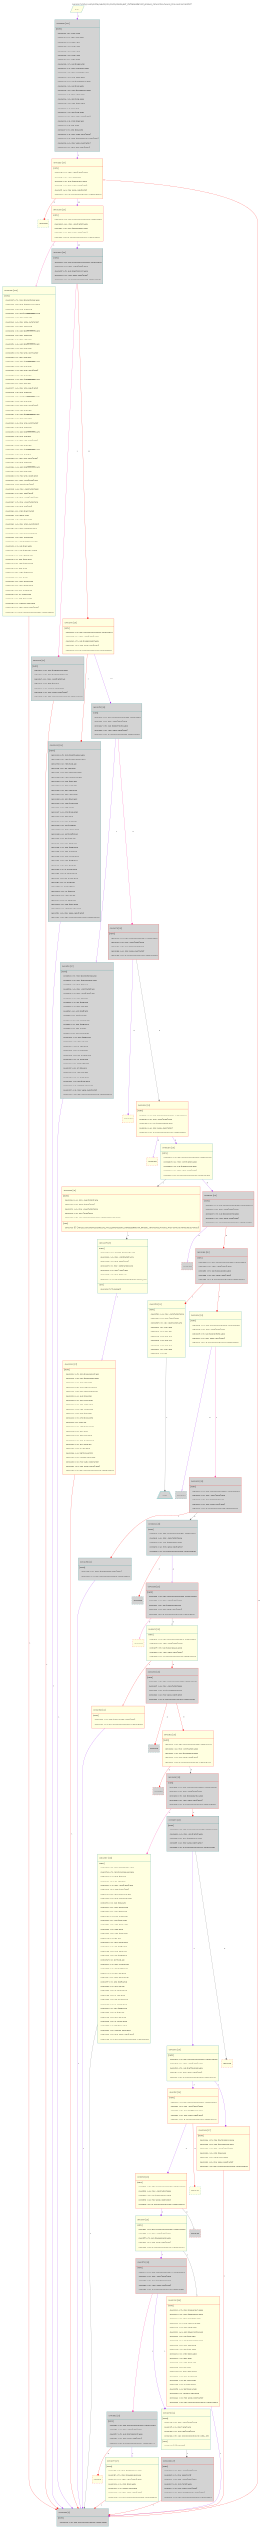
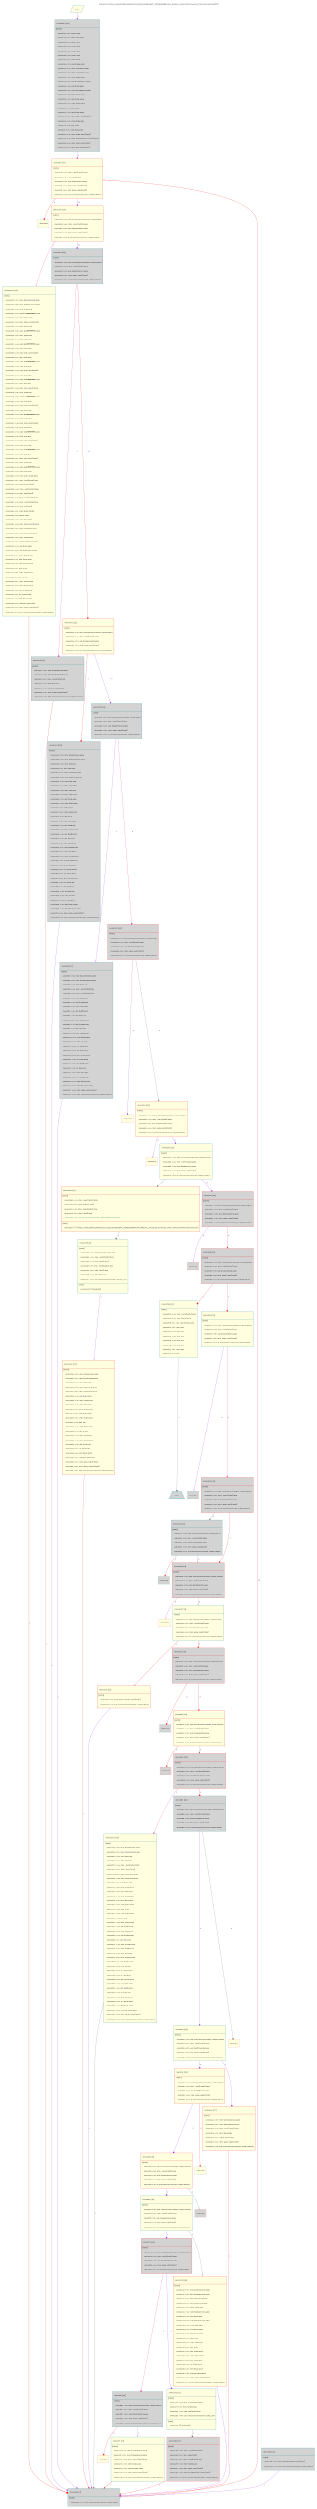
(143, 1521) -> (228, 1538)
